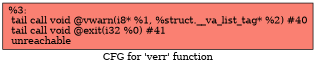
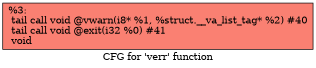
(40, 41) -> (20, 41)
